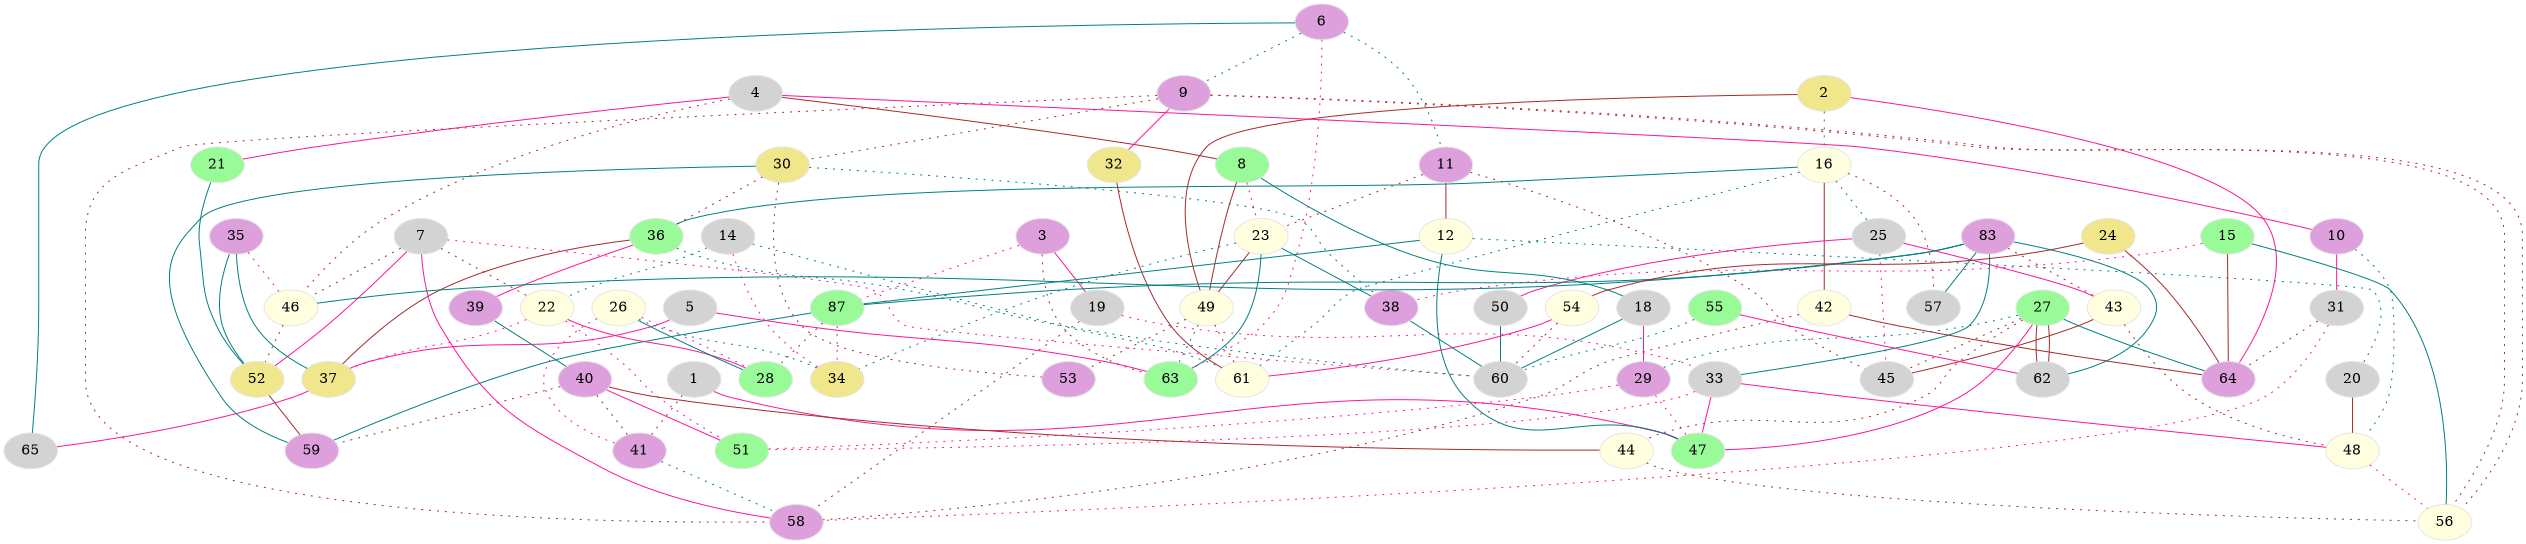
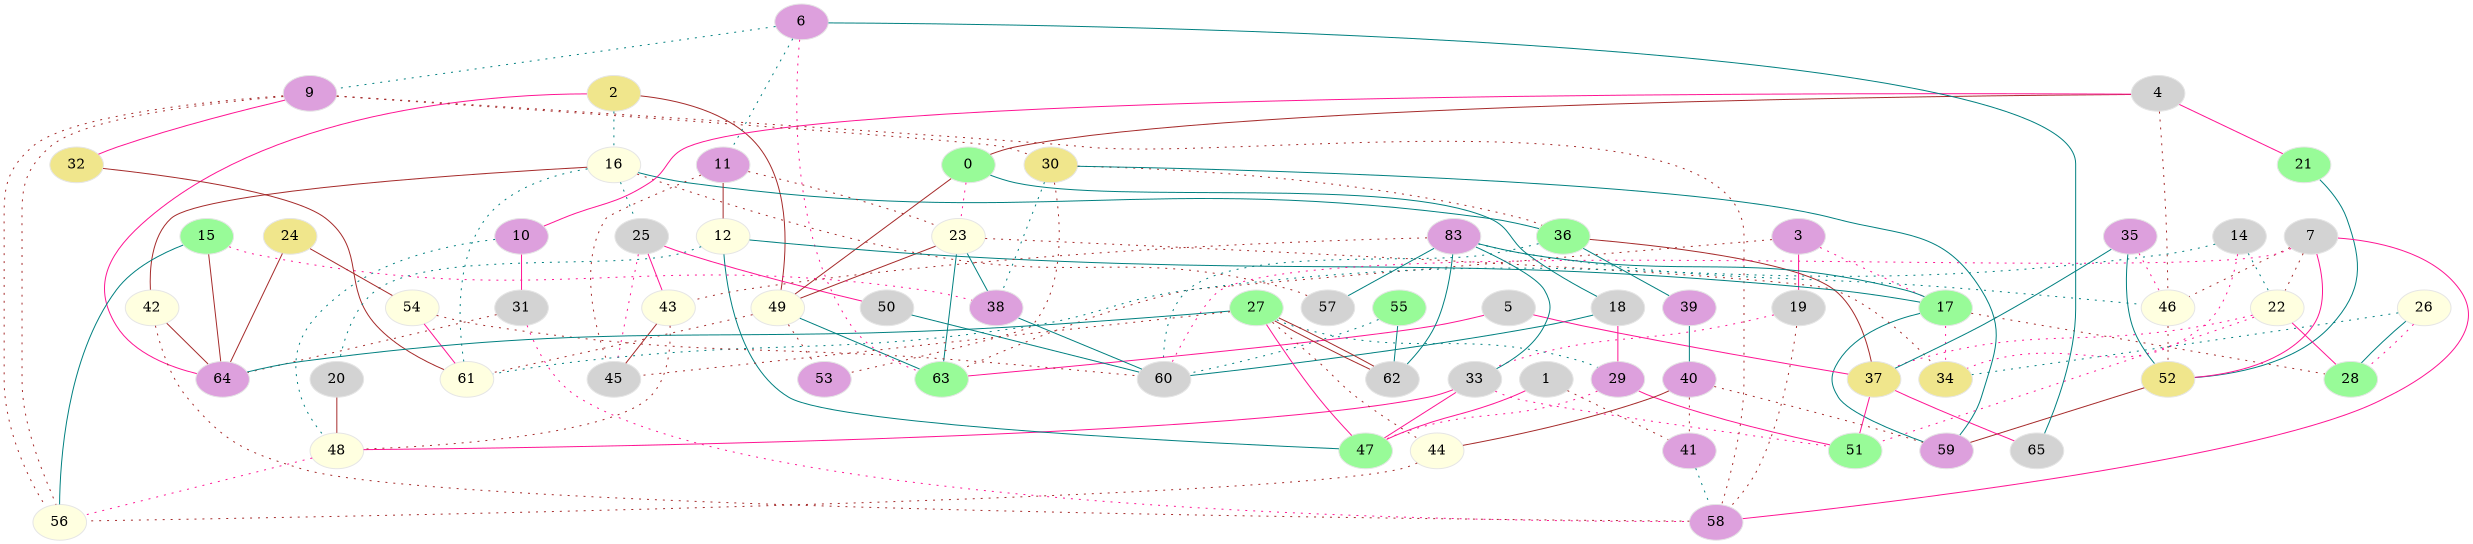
(1242, 165) -> (968, 165)
(564, 269) -> (1643, 281)
(1306, 289) -> (1926, 286)
(1035, 299) -> (1302, 253)
(837, 308) -> (1946, 308)
(1192, 338) -> (860, 344)
(1878, 345) -> (1396, 344)
(544, 383) -> none
(658, 413) -> (1866, 411)
(1194, 427) -> (1733, 422)
